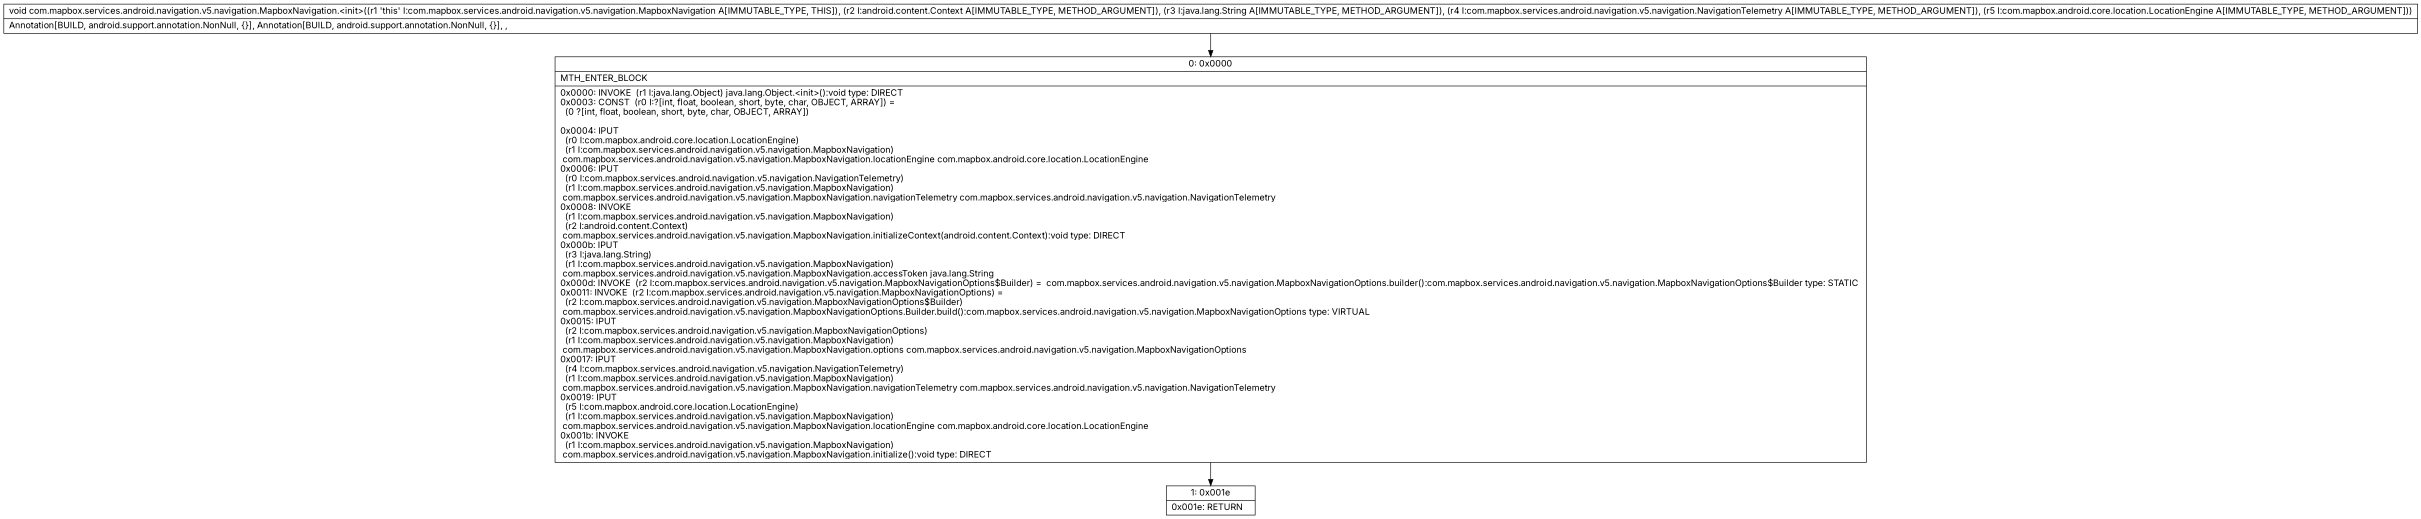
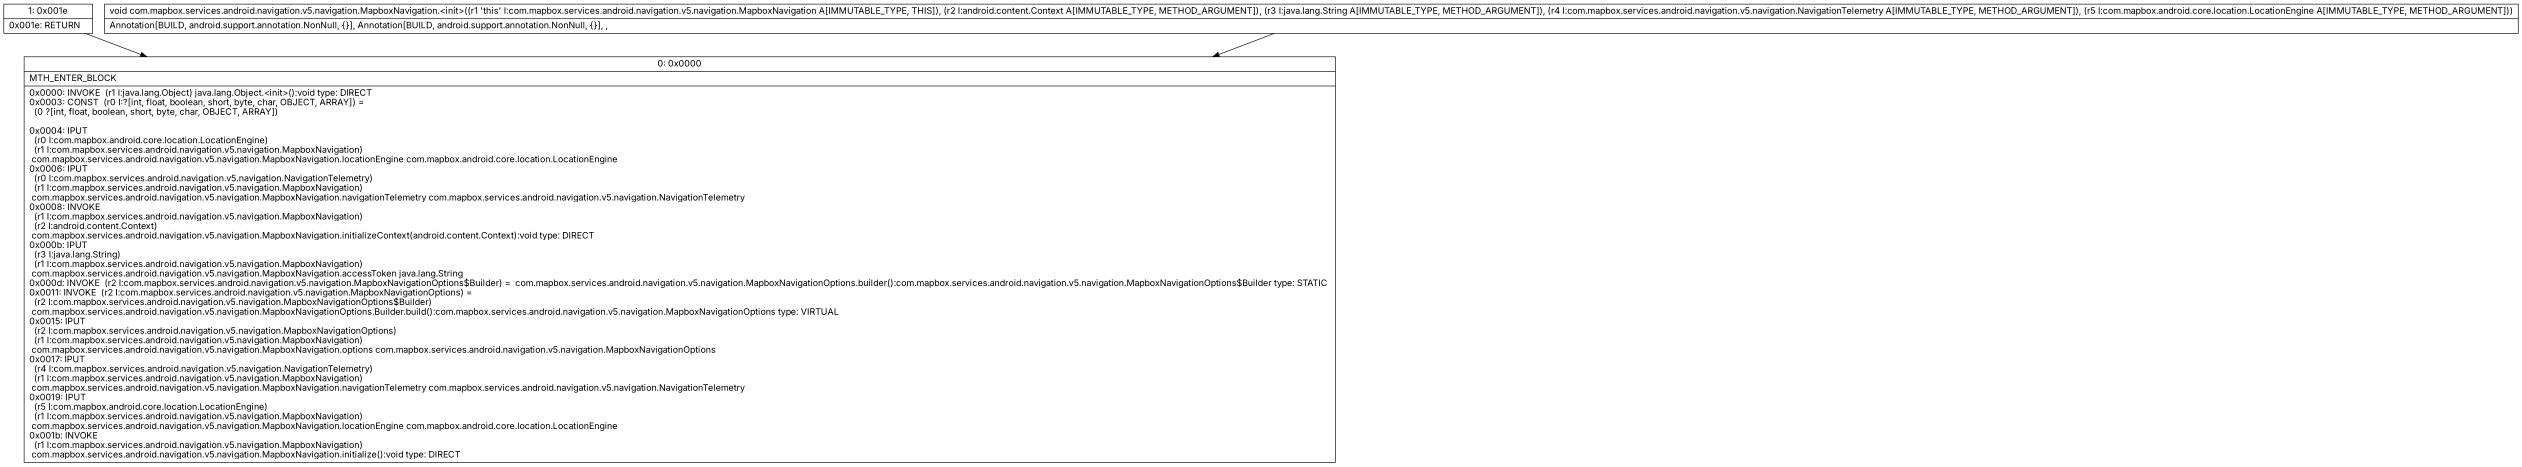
(1211, 471) -> (113, 44)
